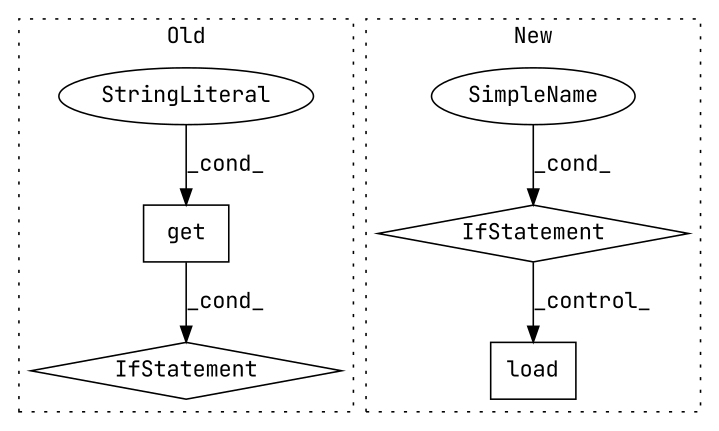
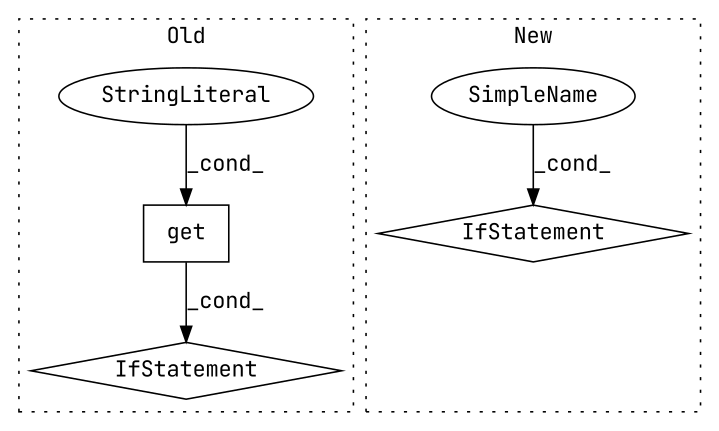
(533, 371) -> none
